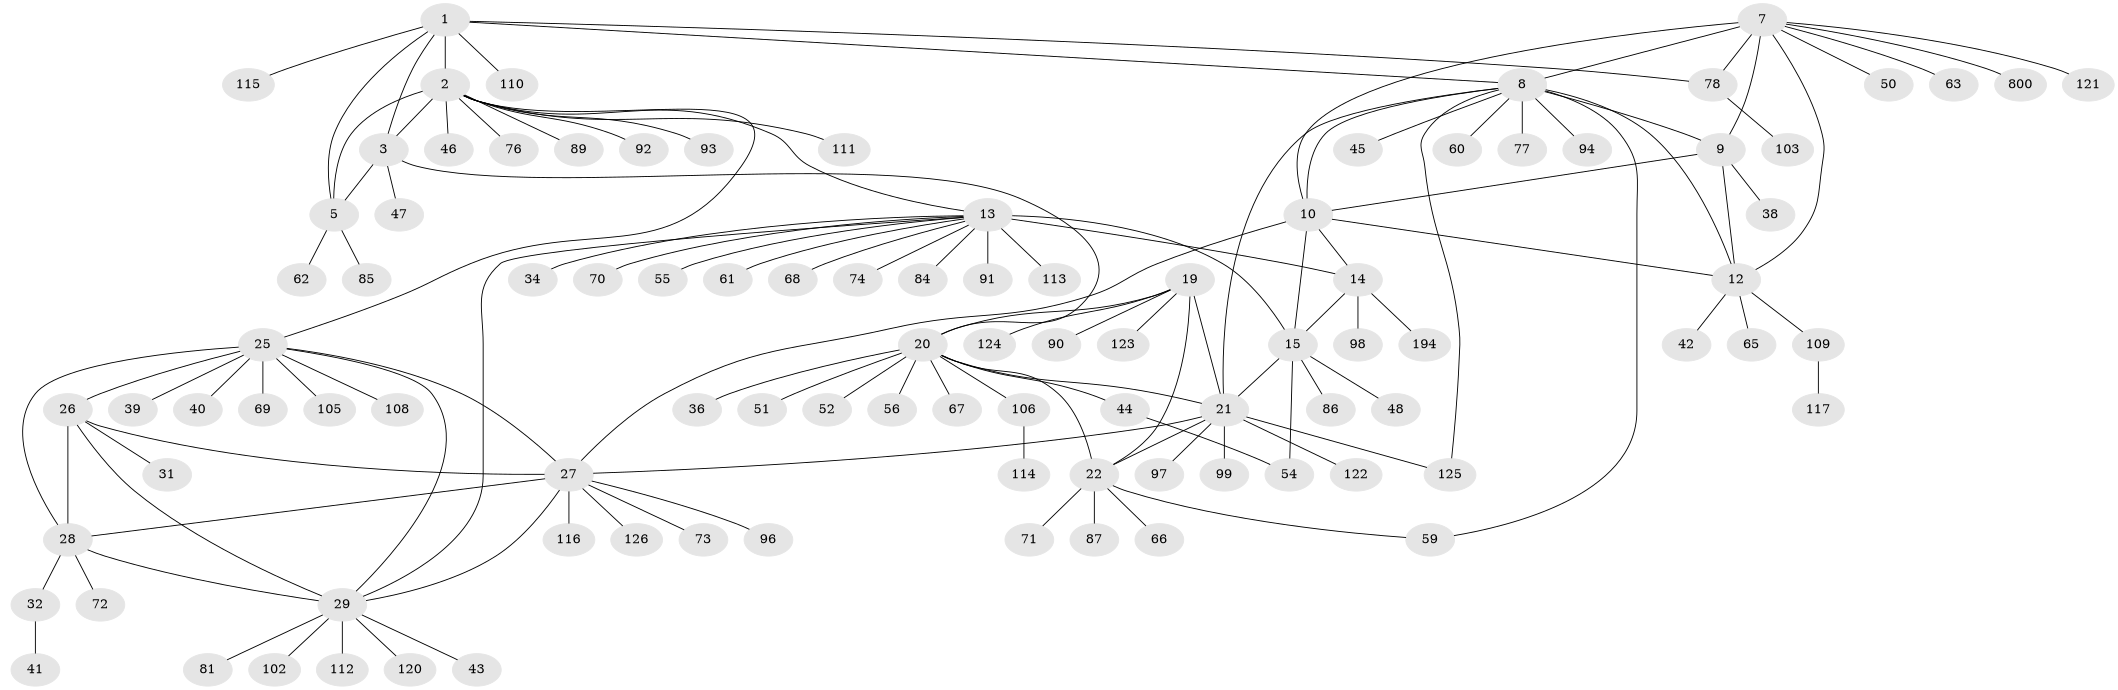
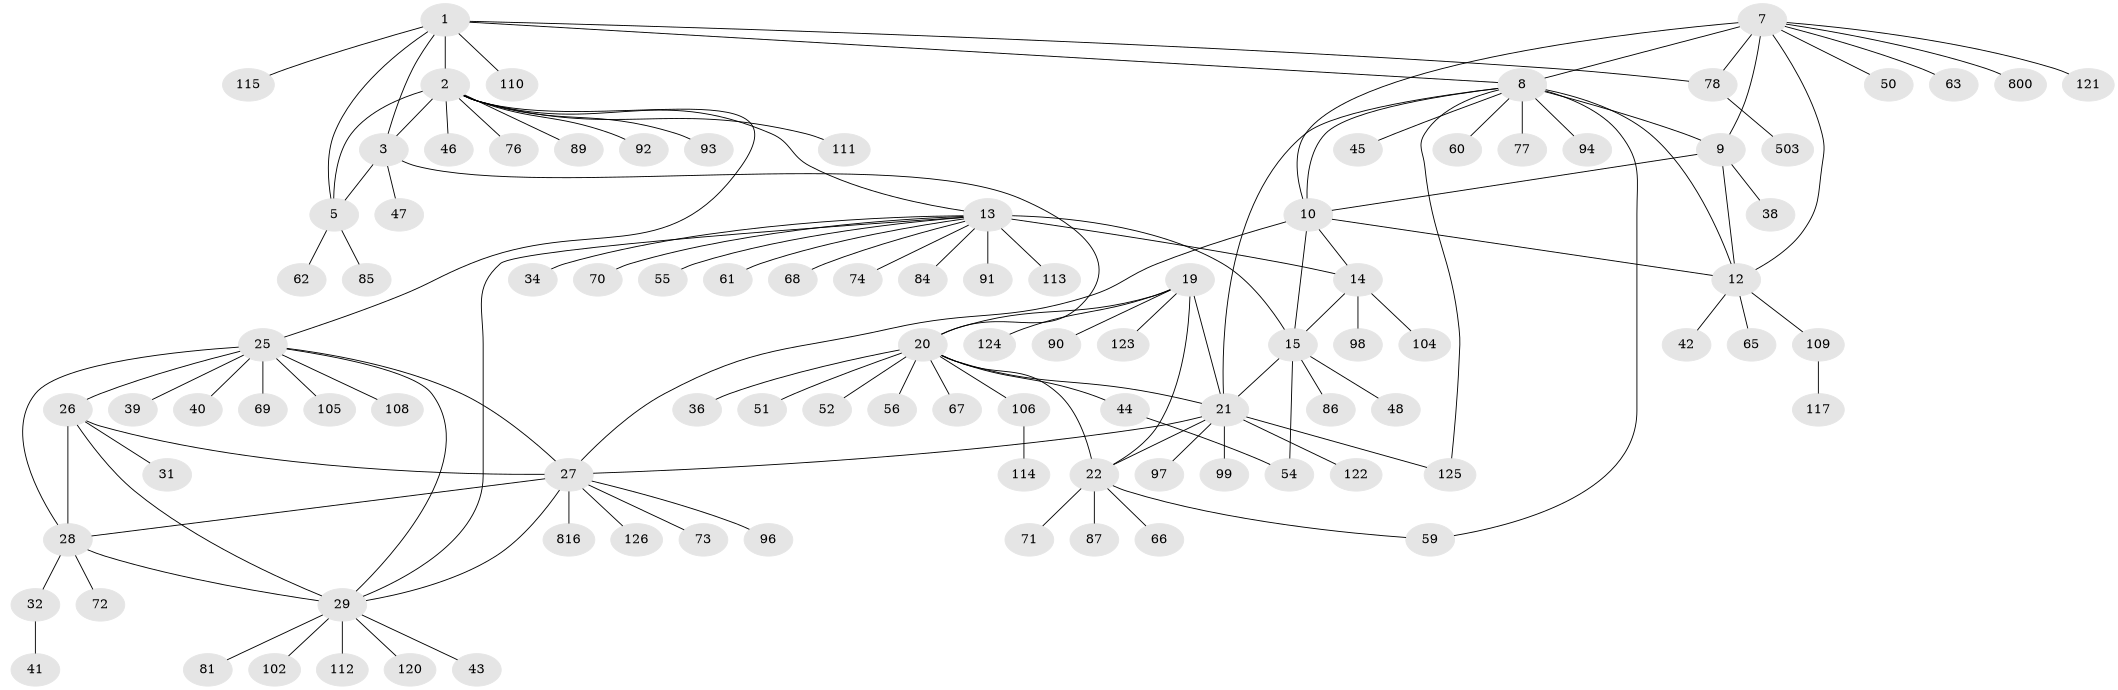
(1788, 150) -> (1788, 150)
(1425, 345) -> (1425, 345)
(569, 540) -> (569, 540)
